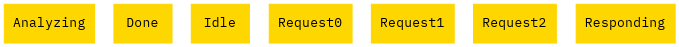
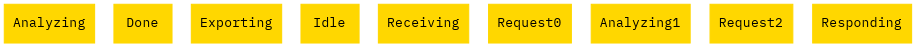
none -> (237, 24)
(413, 24) -> (641, 24)
none -> (424, 24)
